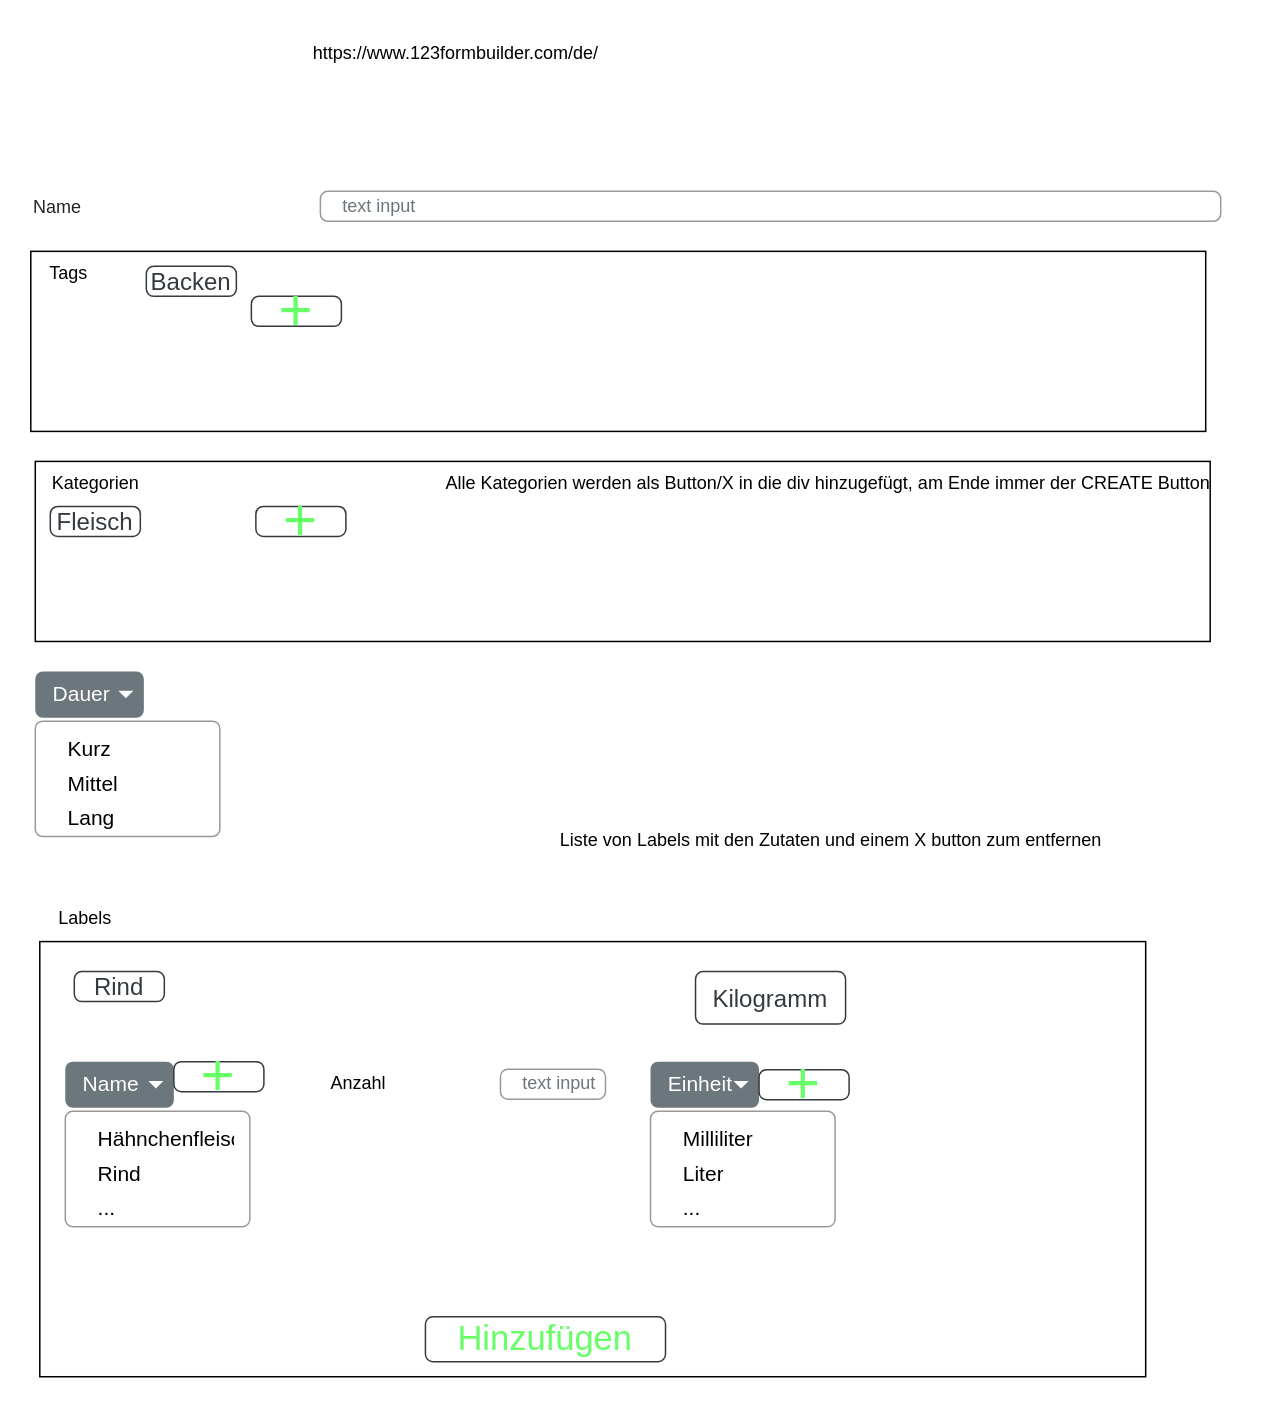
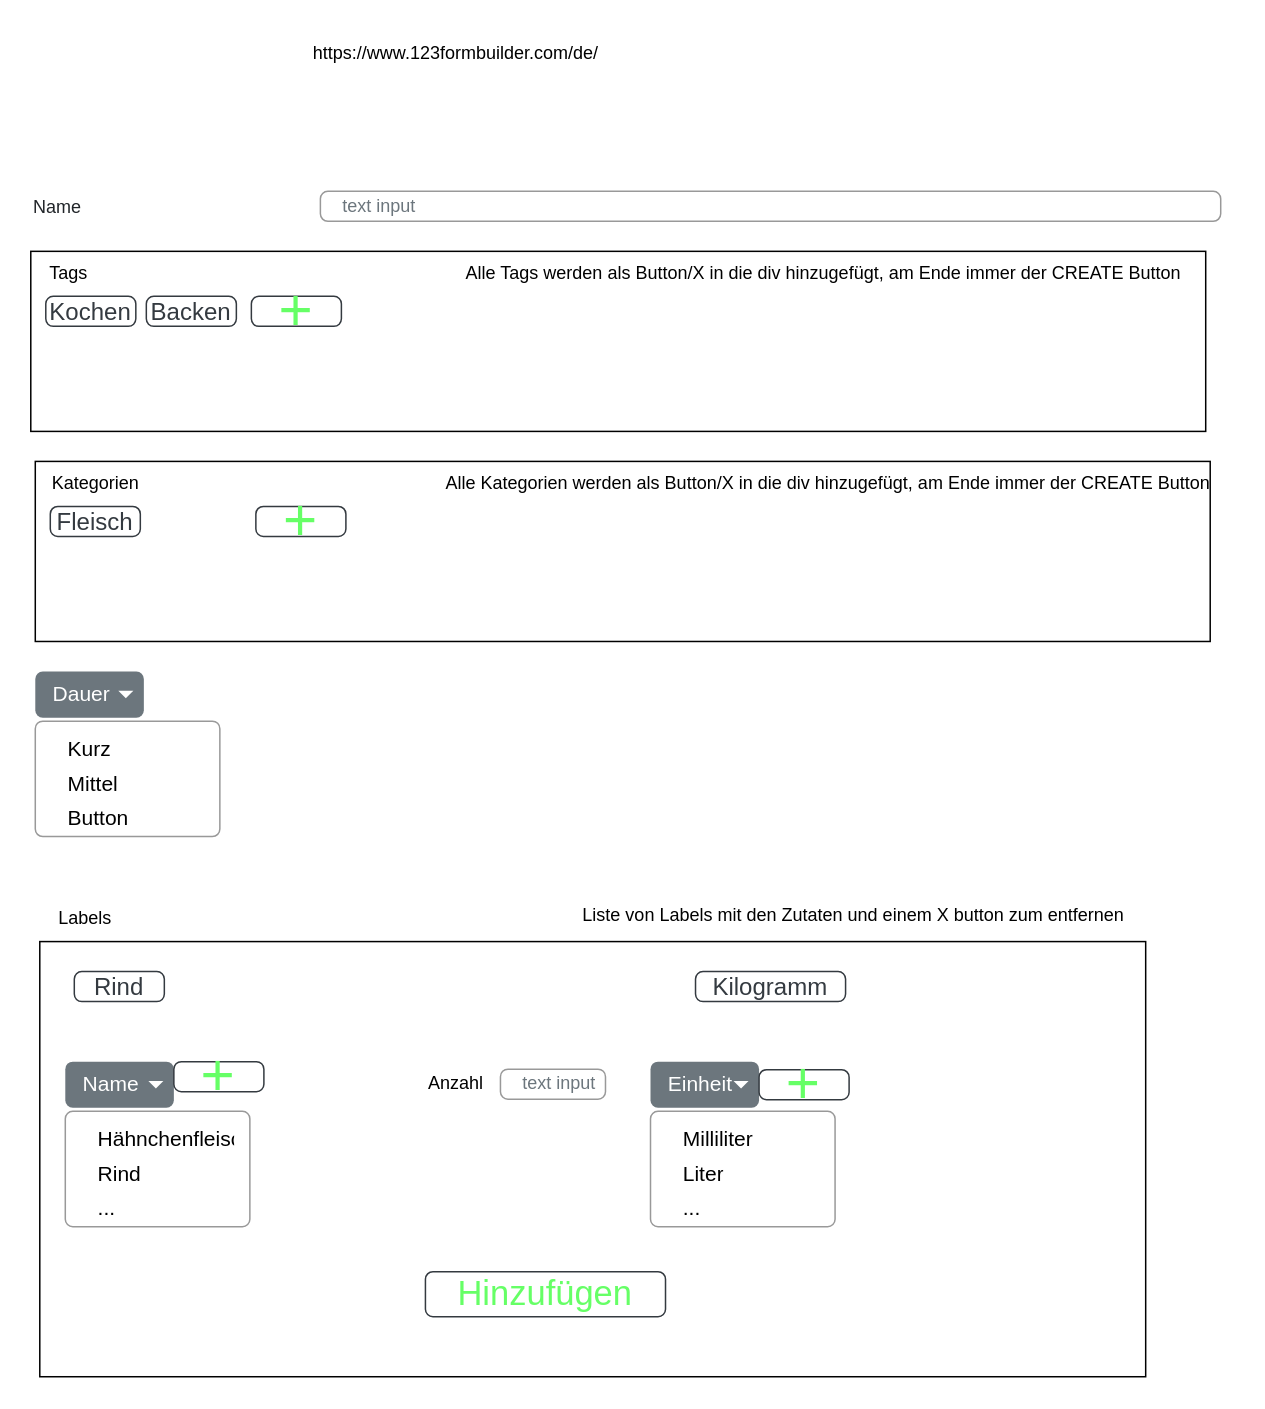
none -> (823, 274)
(191, 281) -> (191, 311)
none -> (91, 311)
(92, 818) -> (104, 818)
(830, 841) -> (853, 916)
(770, 998) -> (770, 986)
(358, 1084) -> (455, 1084)
(545, 1339) -> (545, 1294)
